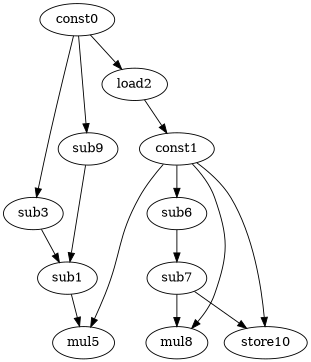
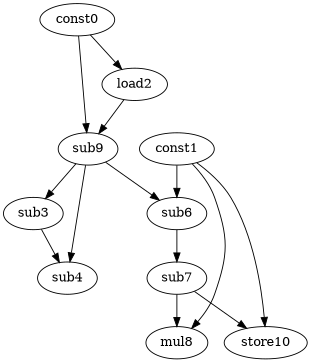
(55, 112) -> (64, 178)
(153, 113) -> (114, 113)
none -> (129, 179)
(67, 278) -> (67, 278)
(84, 343) -> none
